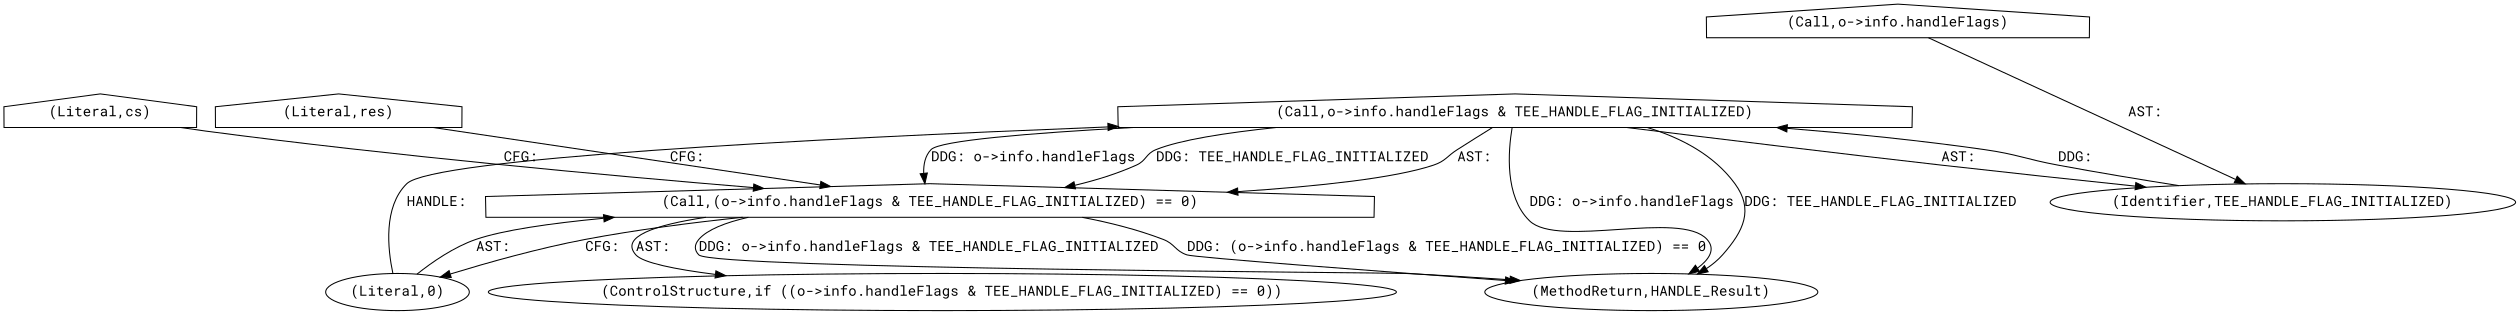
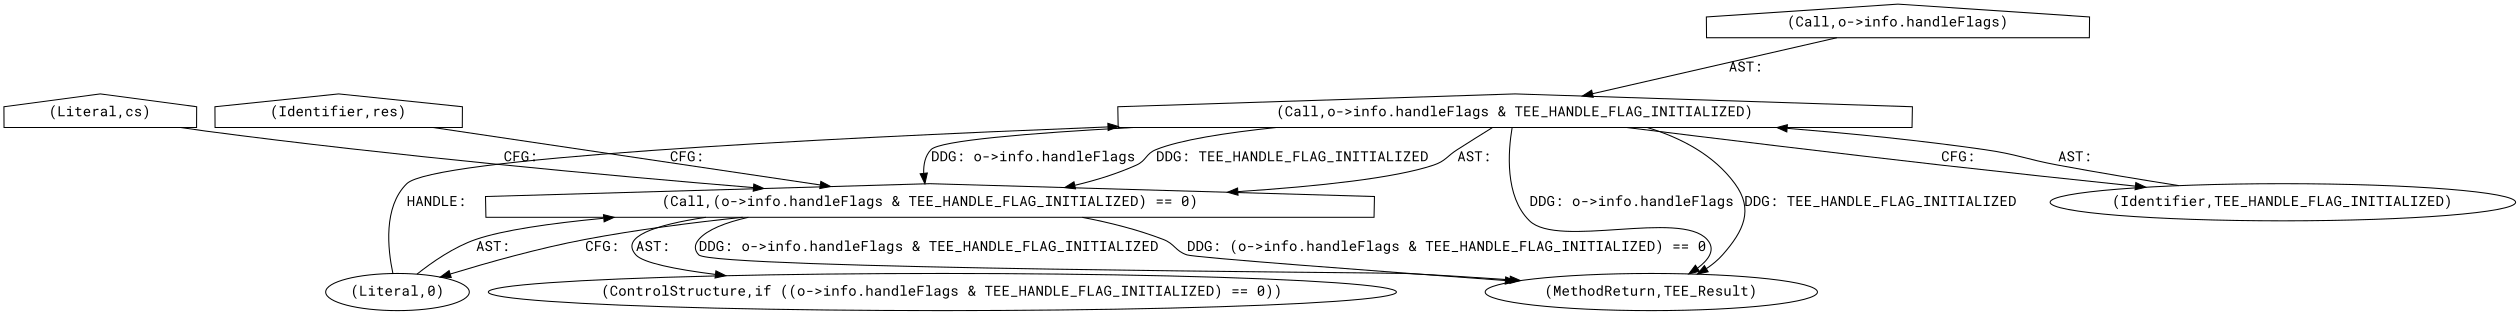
(2082, 109) -> (1715, 66)
(339, 112) -> (339, 112)
(1963, 157) -> (1963, 157)
(2080, 157) -> (2080, 157)
(1651, 292) -> (1651, 292)
